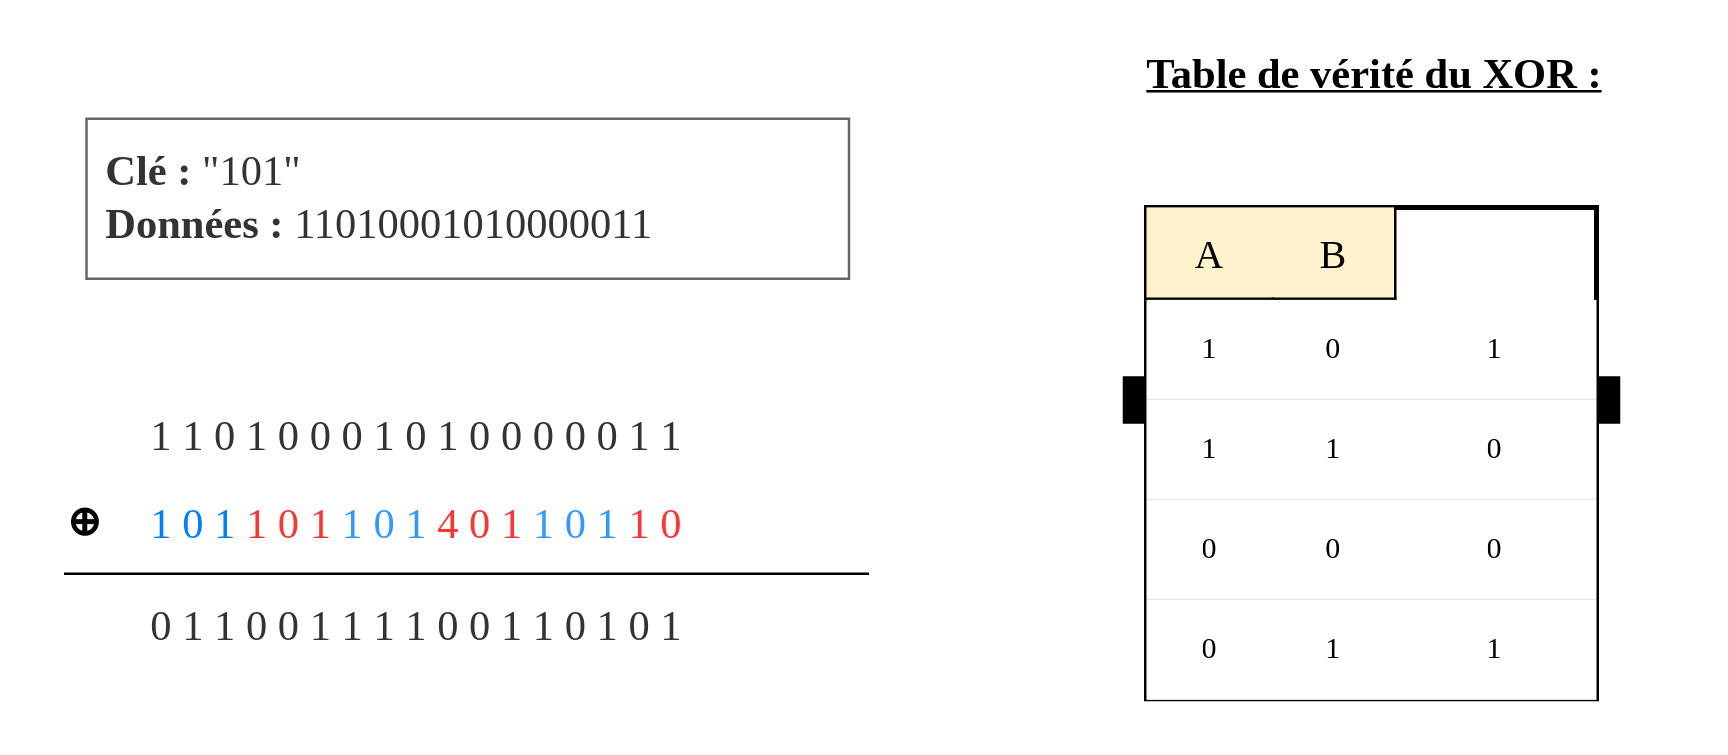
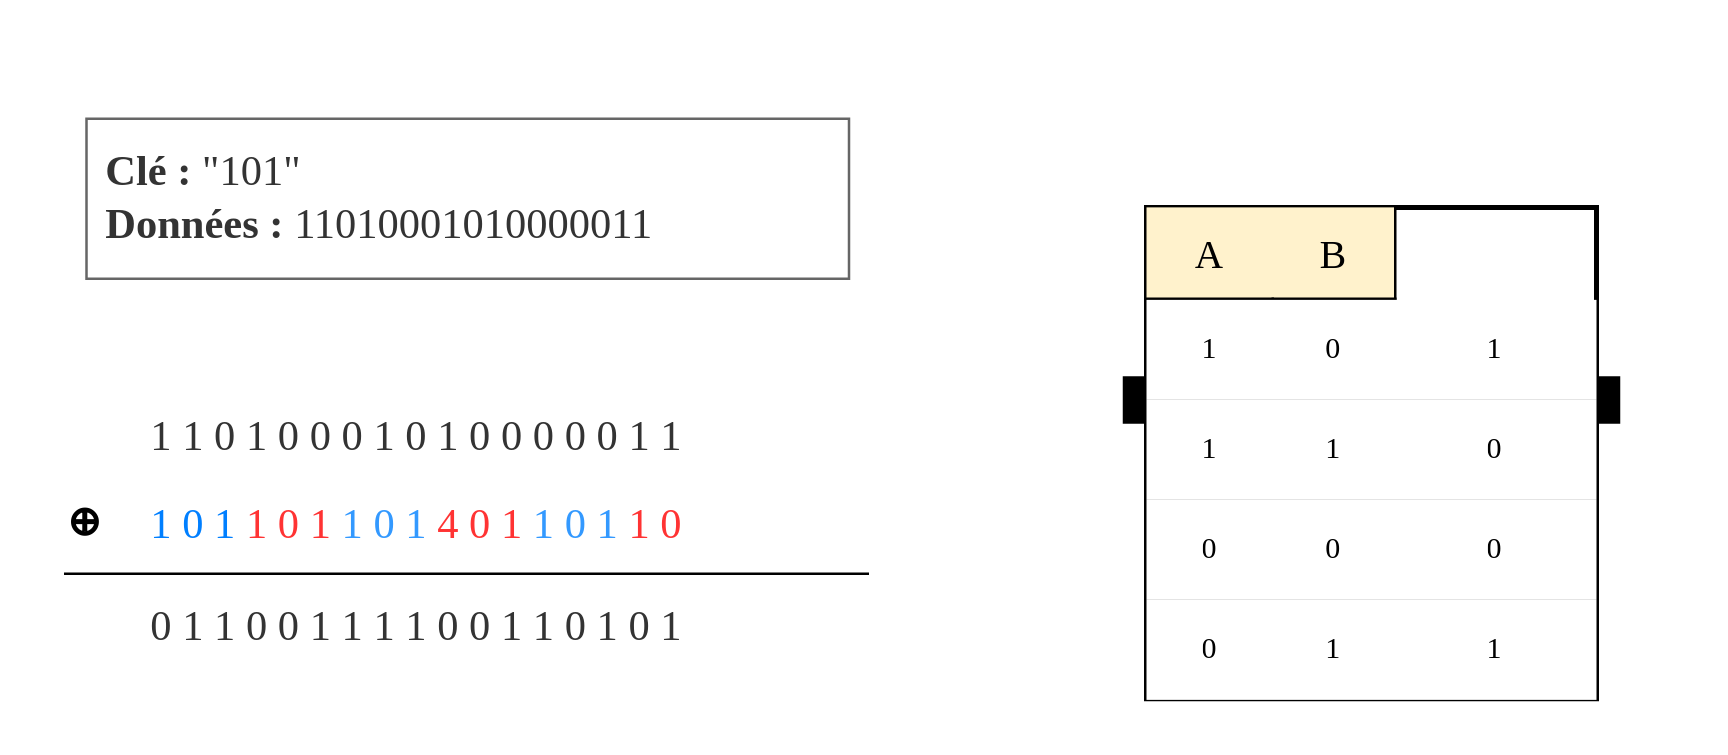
(1373, 76) -> none
